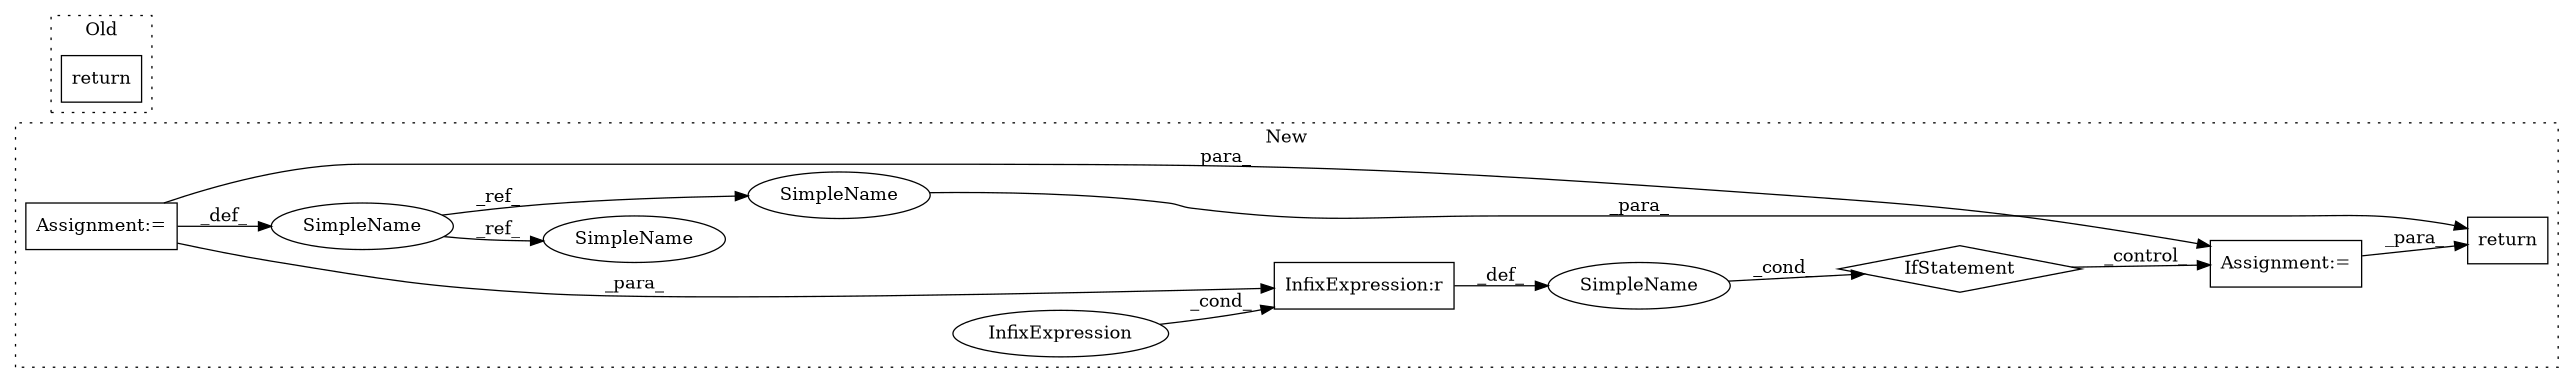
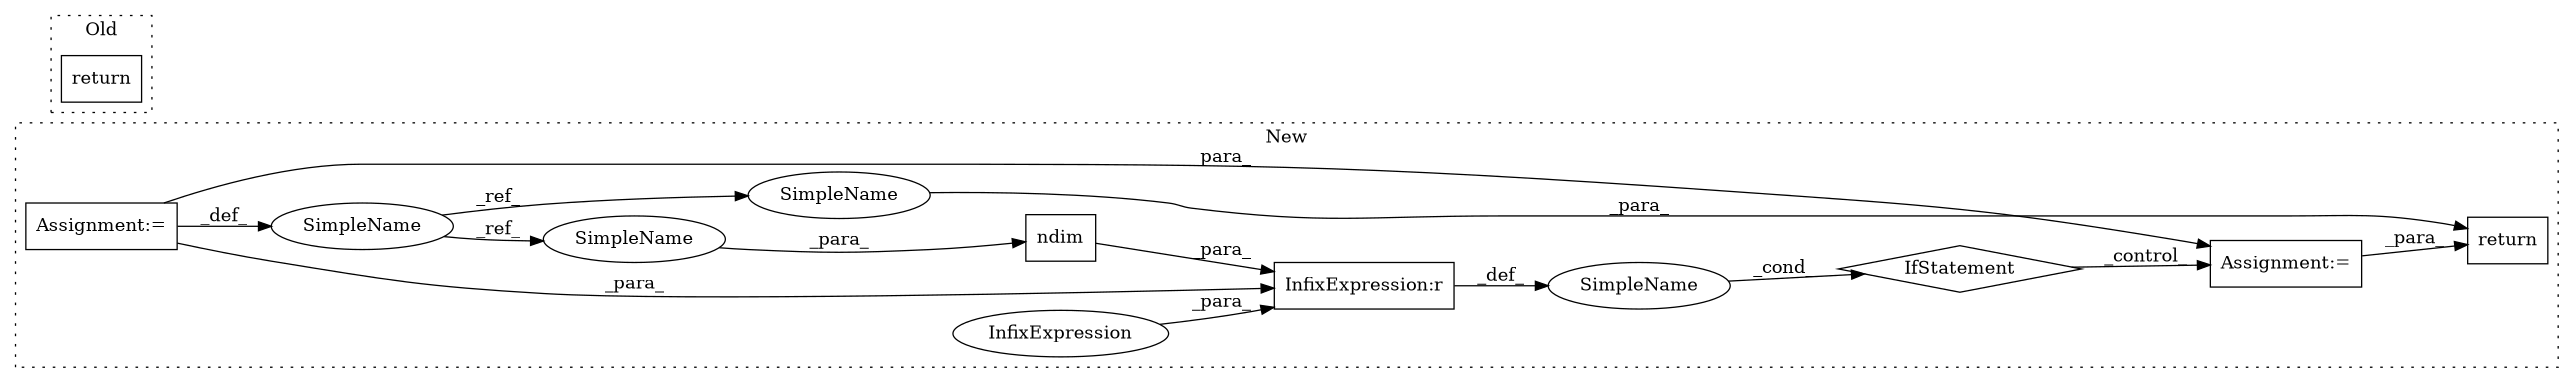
none -> (1061, 238)
(1221, 302) -> (1221, 302)
